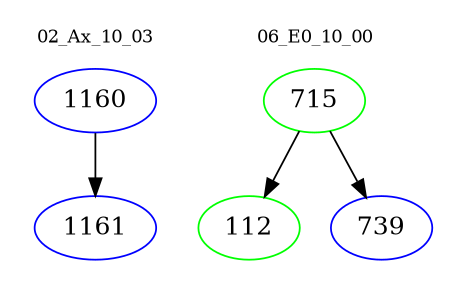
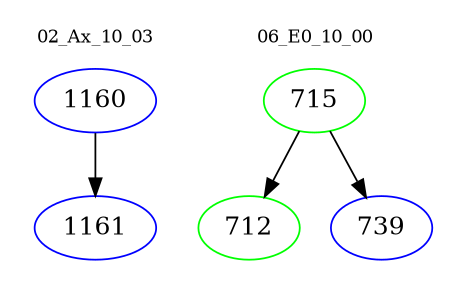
(249, 228) -> (249, 228)
